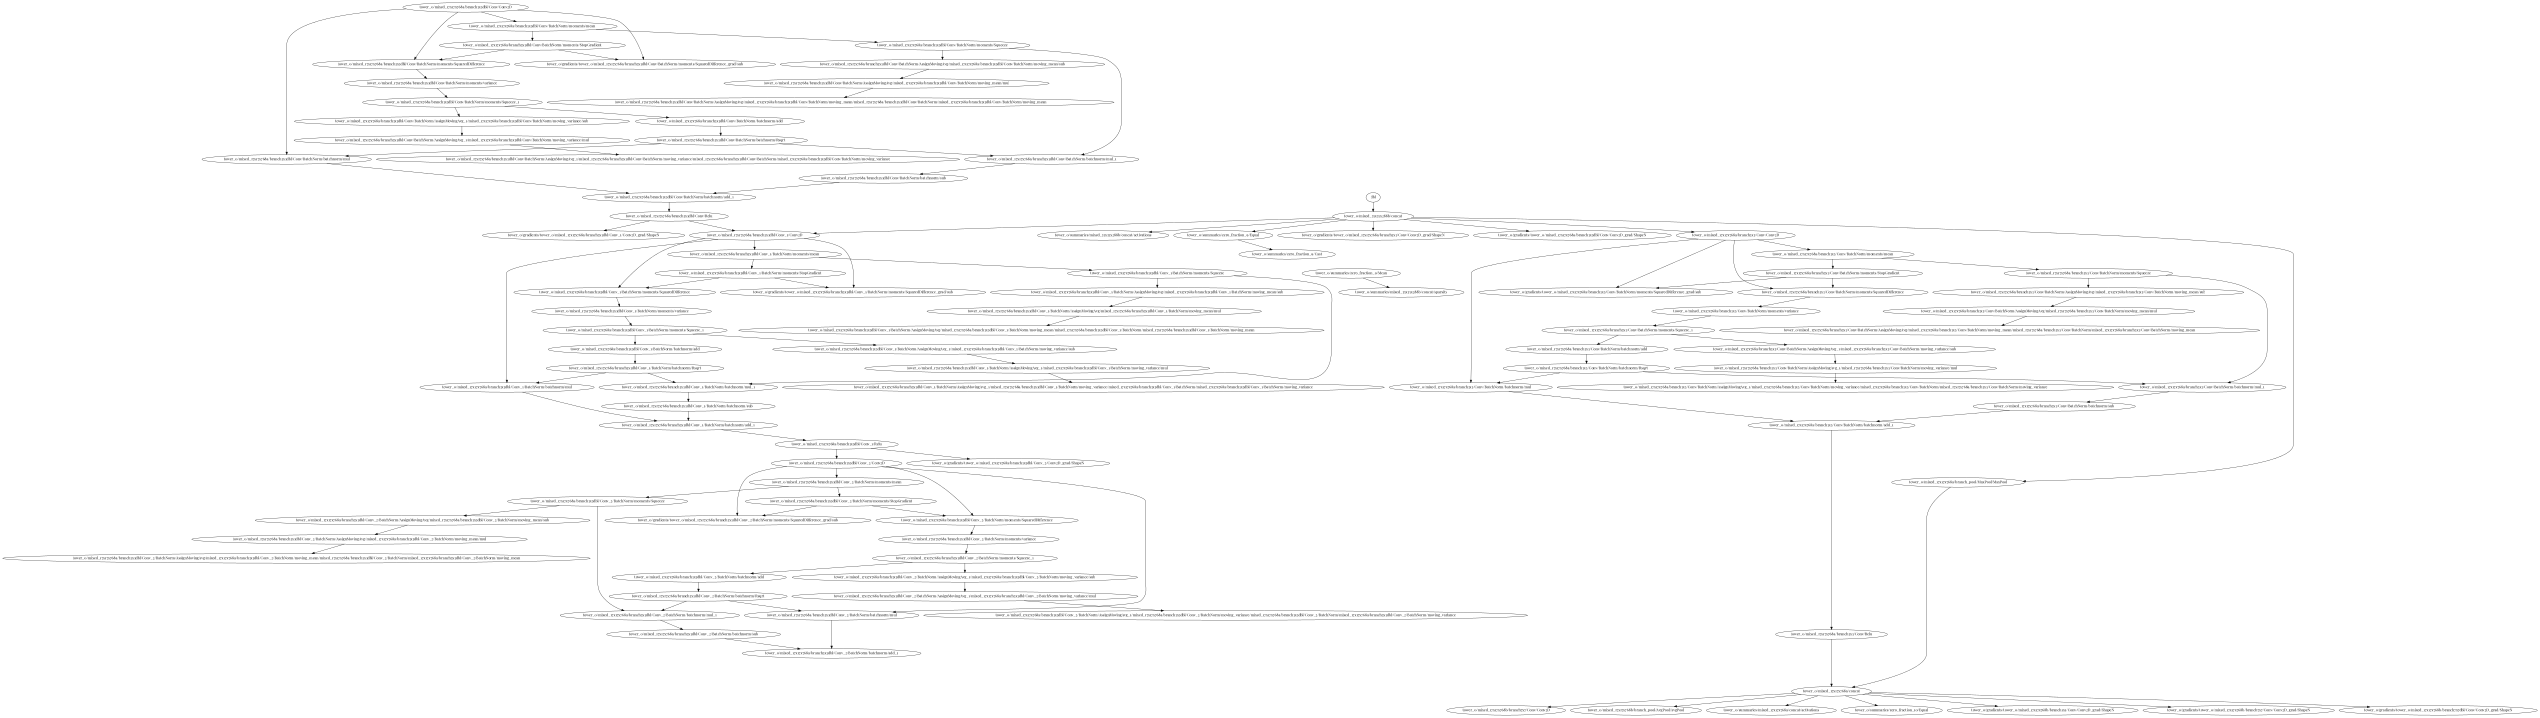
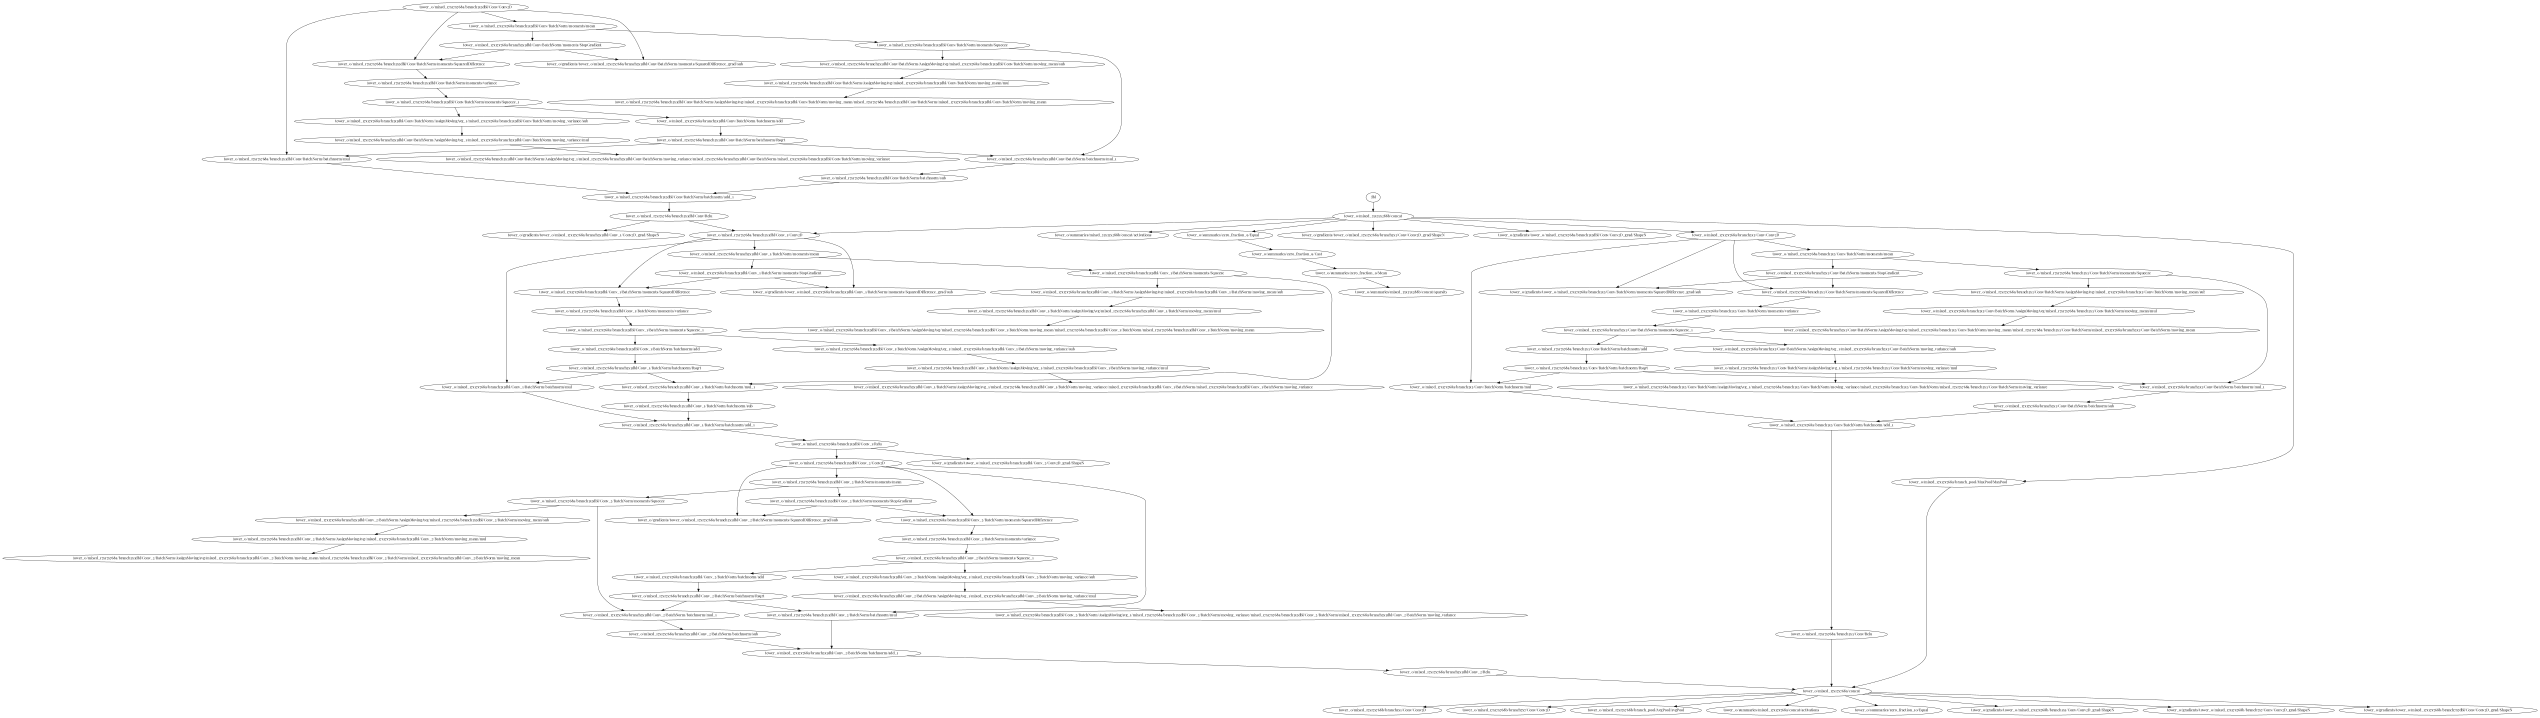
none -> (1318, 264)
none -> (1445, 672)
none -> (1382, 710)
